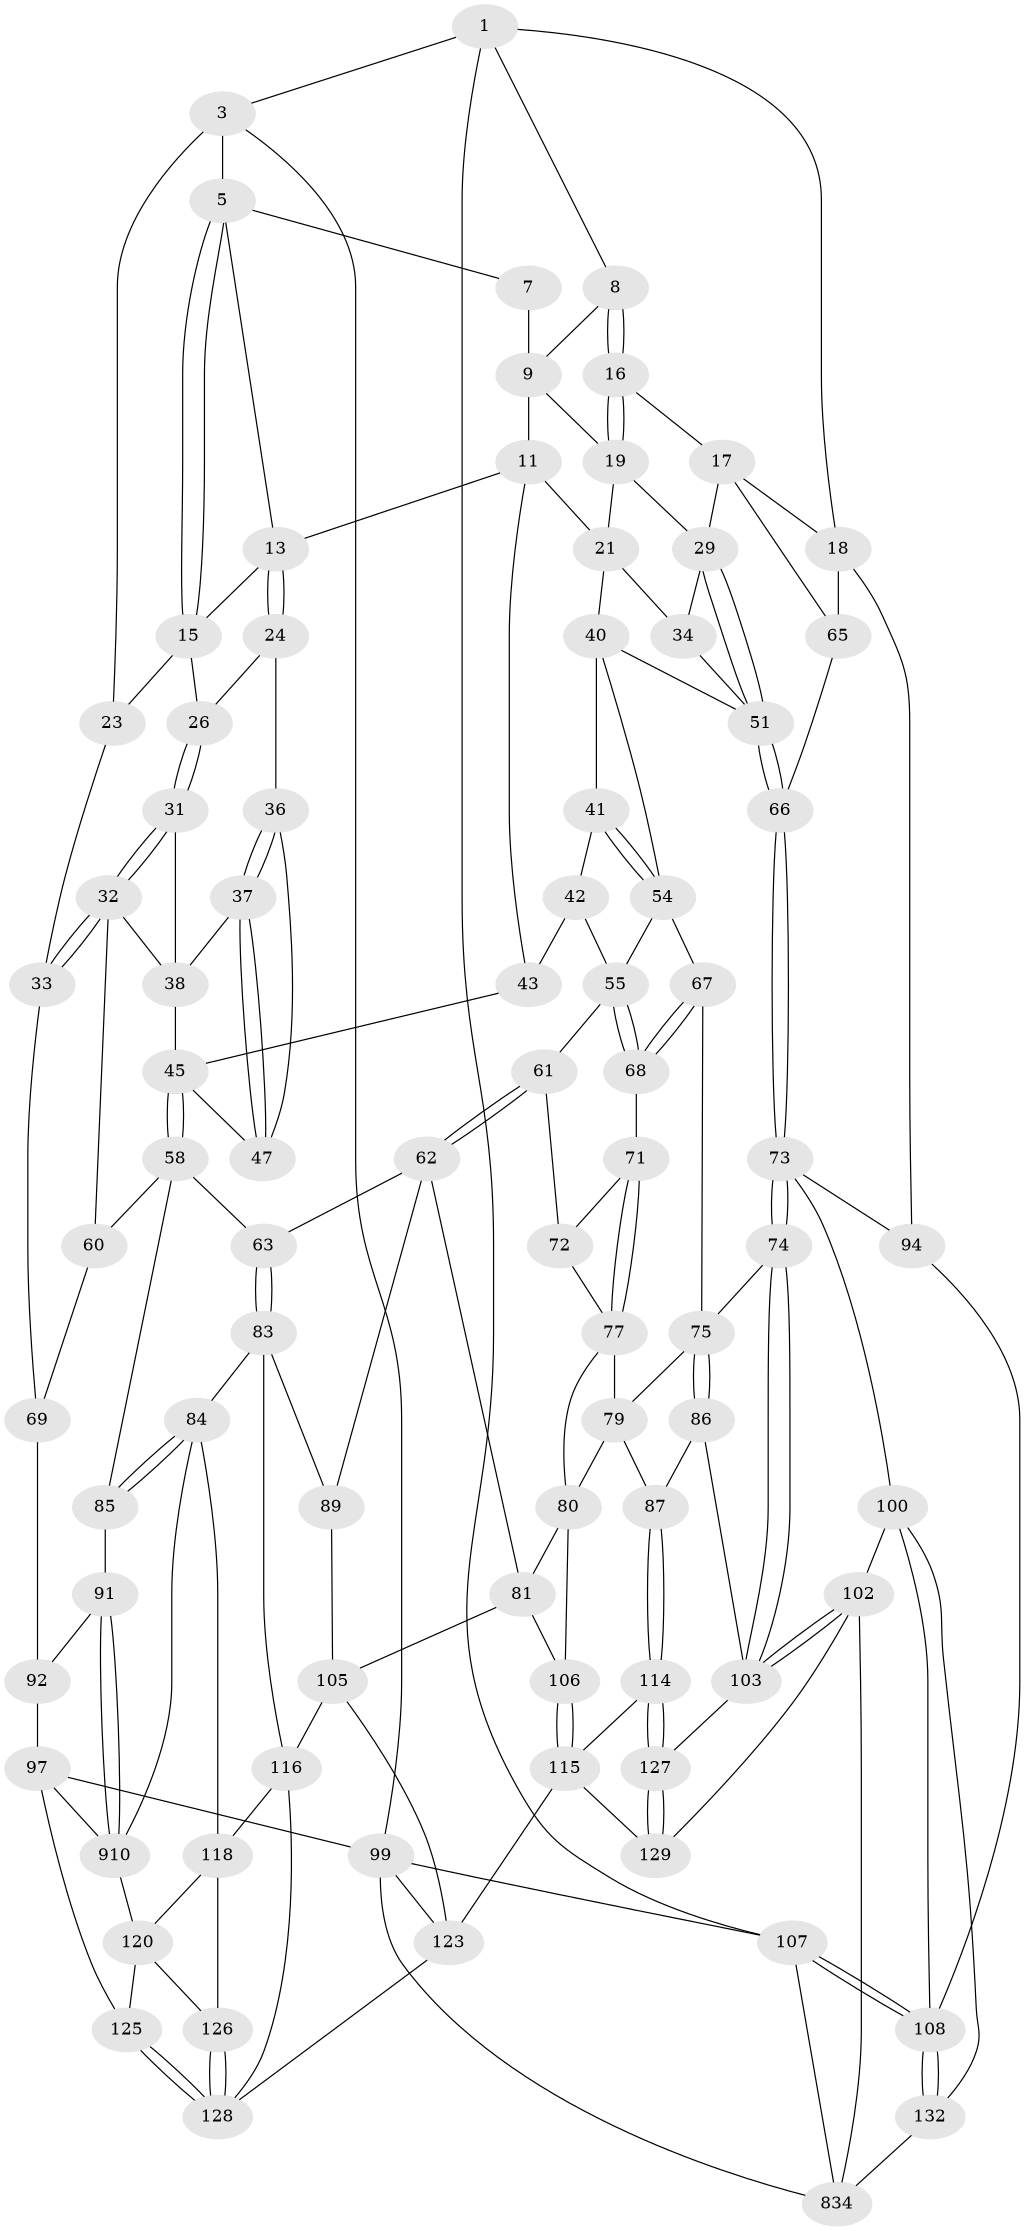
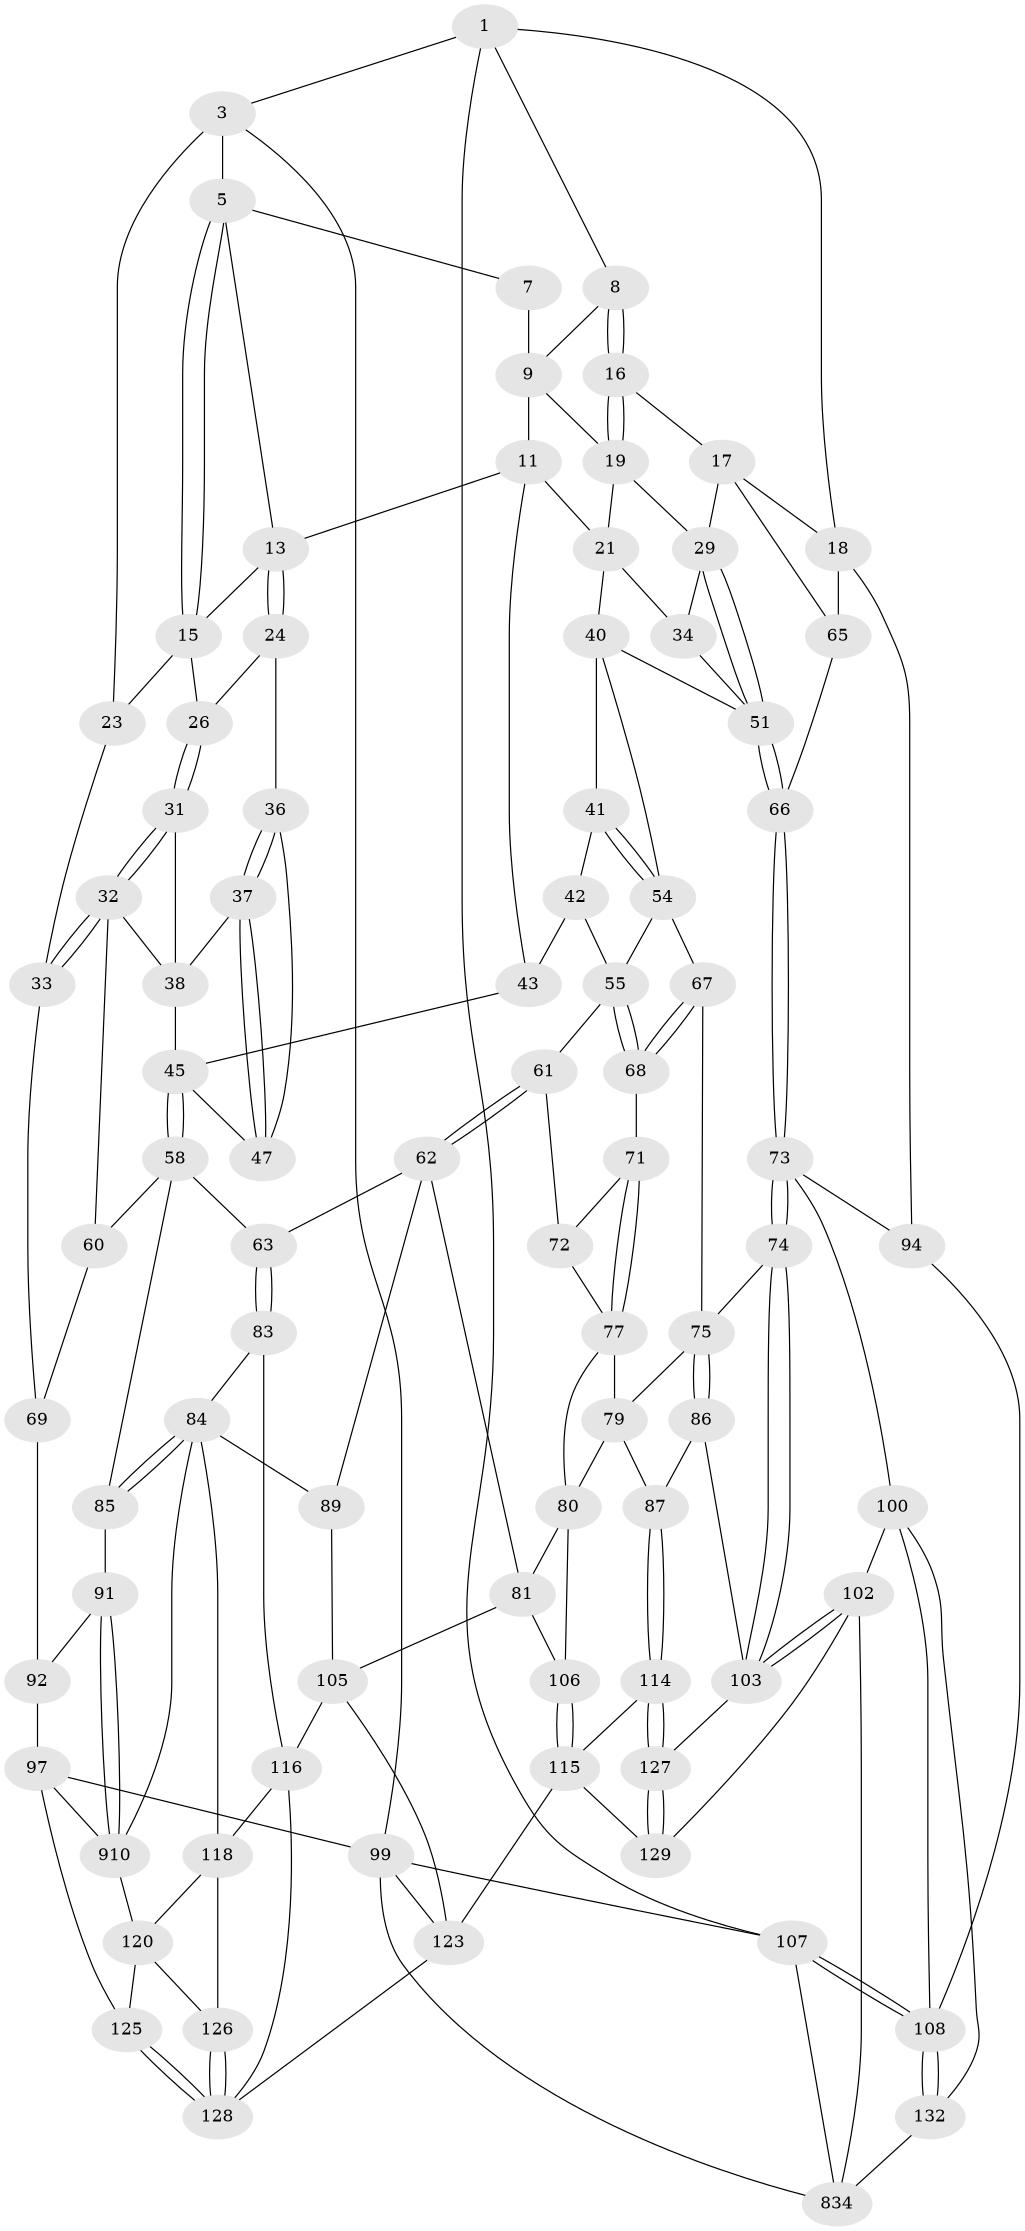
(298, 1420) -> (255, 1458)
